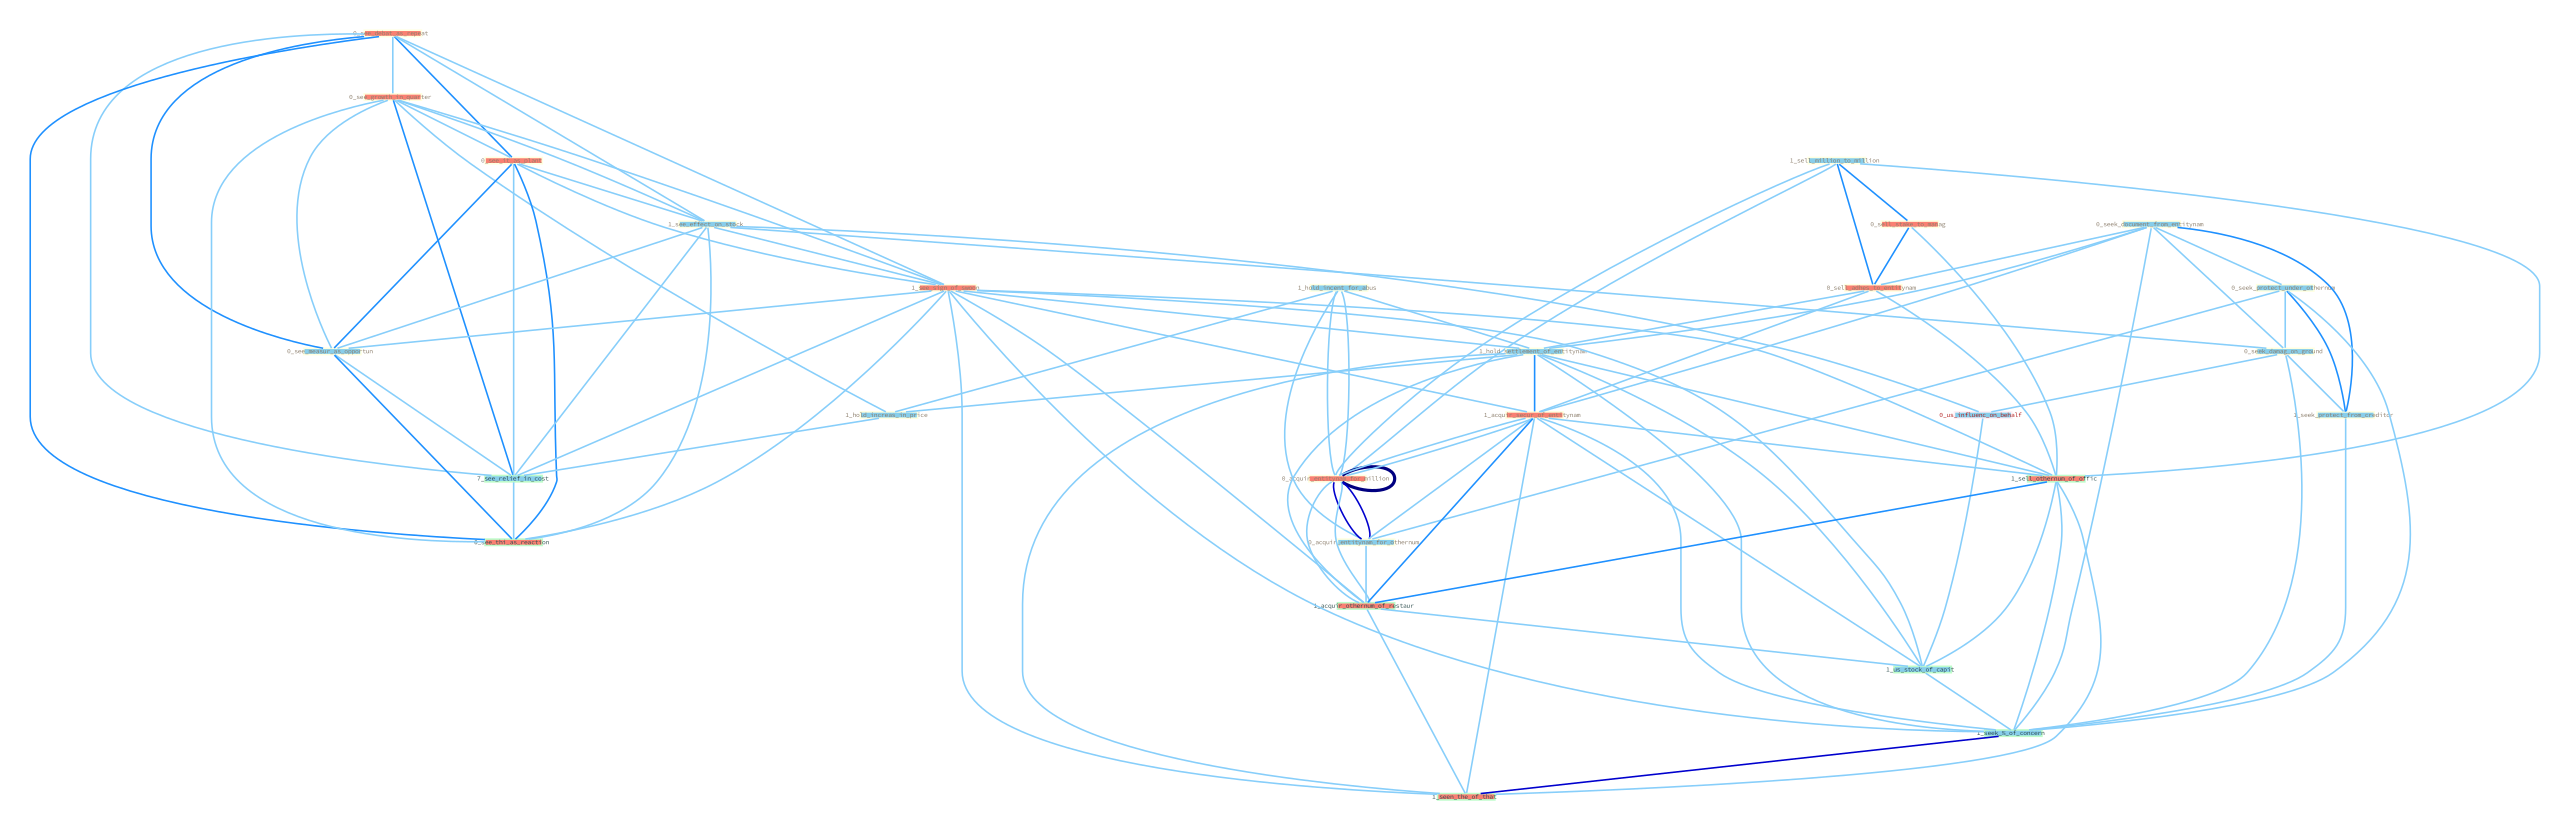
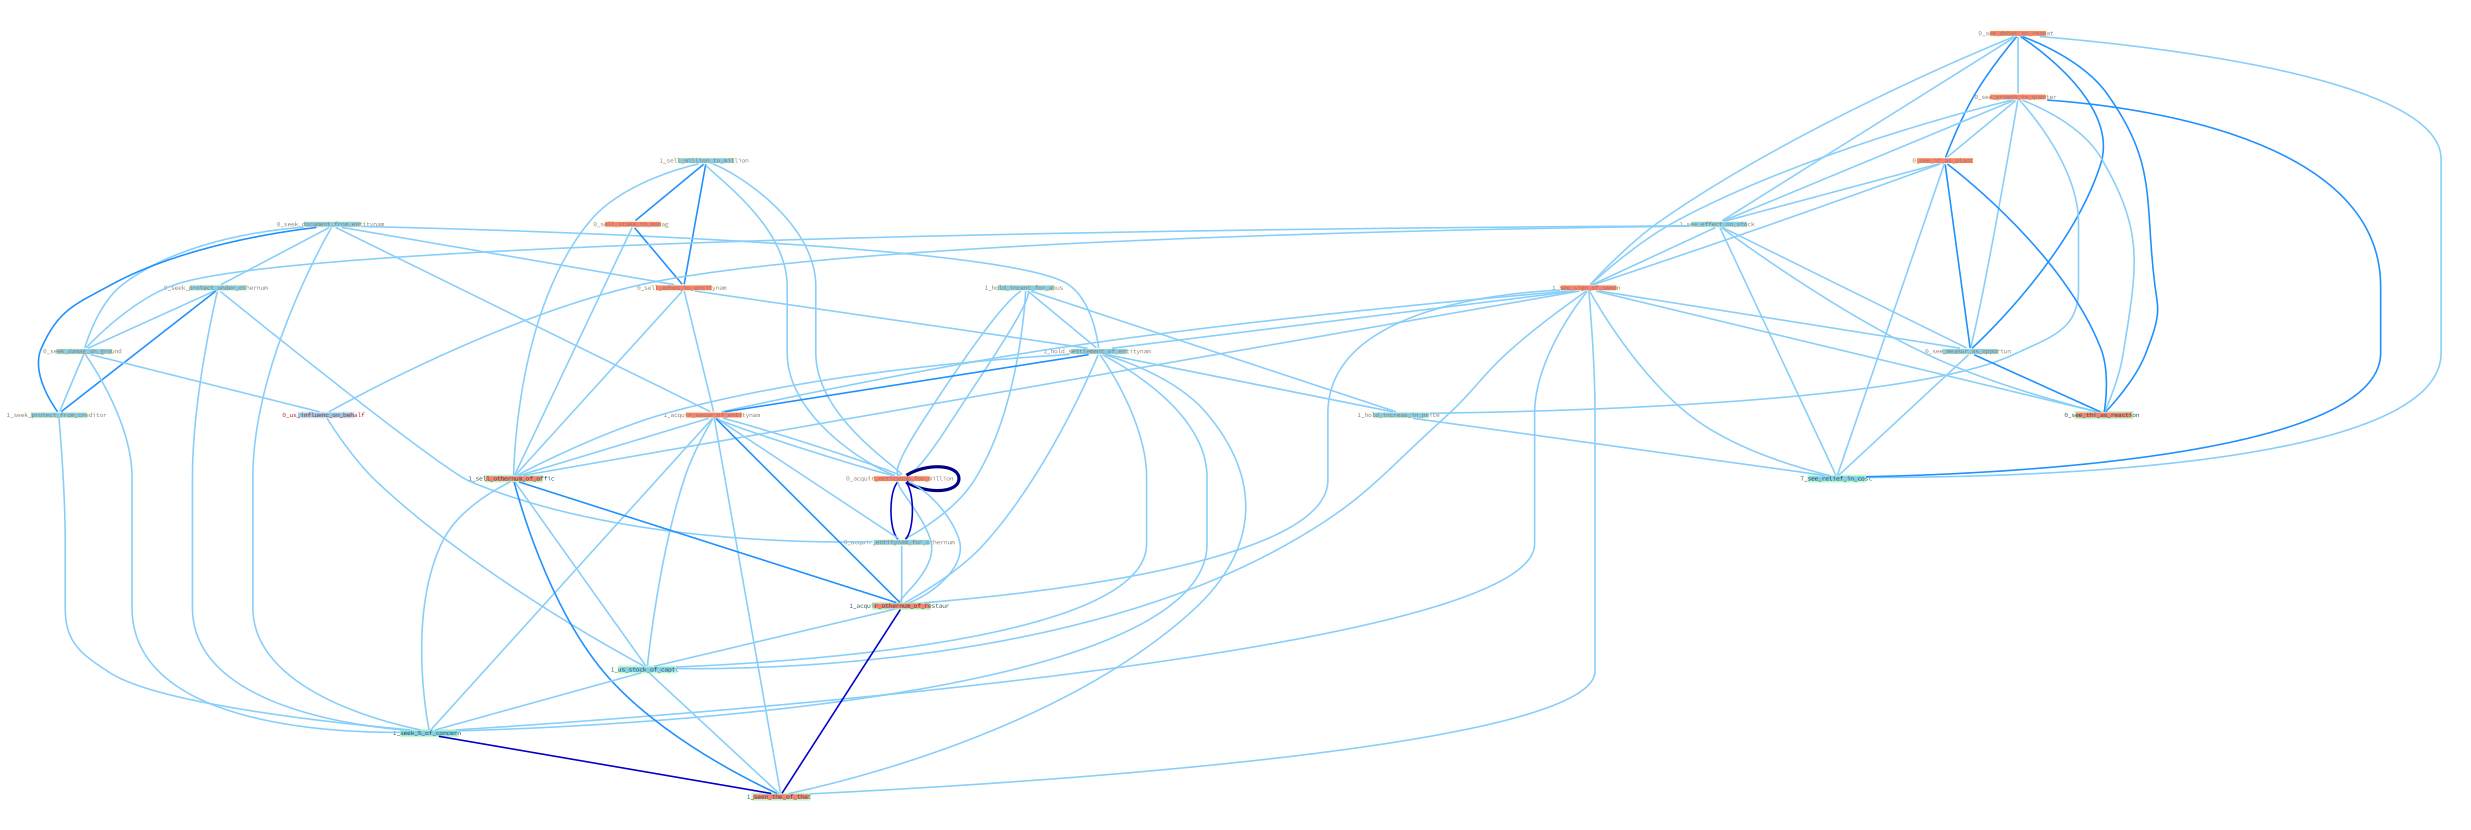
(514, 510) -> none
(1416, 701) -> (850, 688)
none -> (714, 733)
(1915, 768) -> (604, 673)
